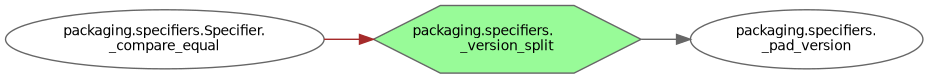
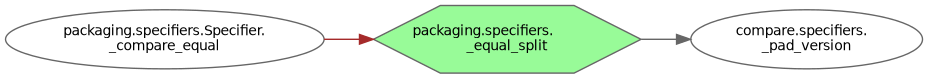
(507, 39) -> (507, 39)
(807, 39) -> (807, 39)
